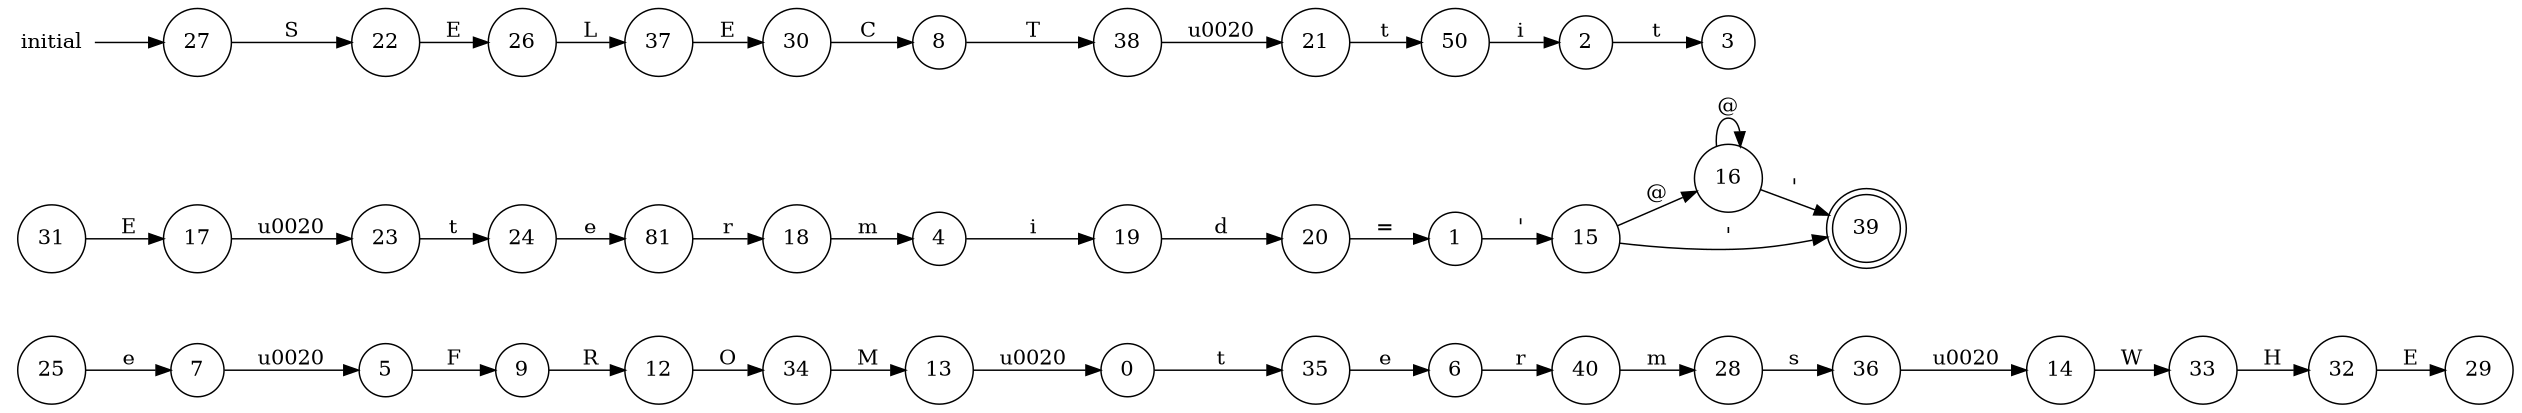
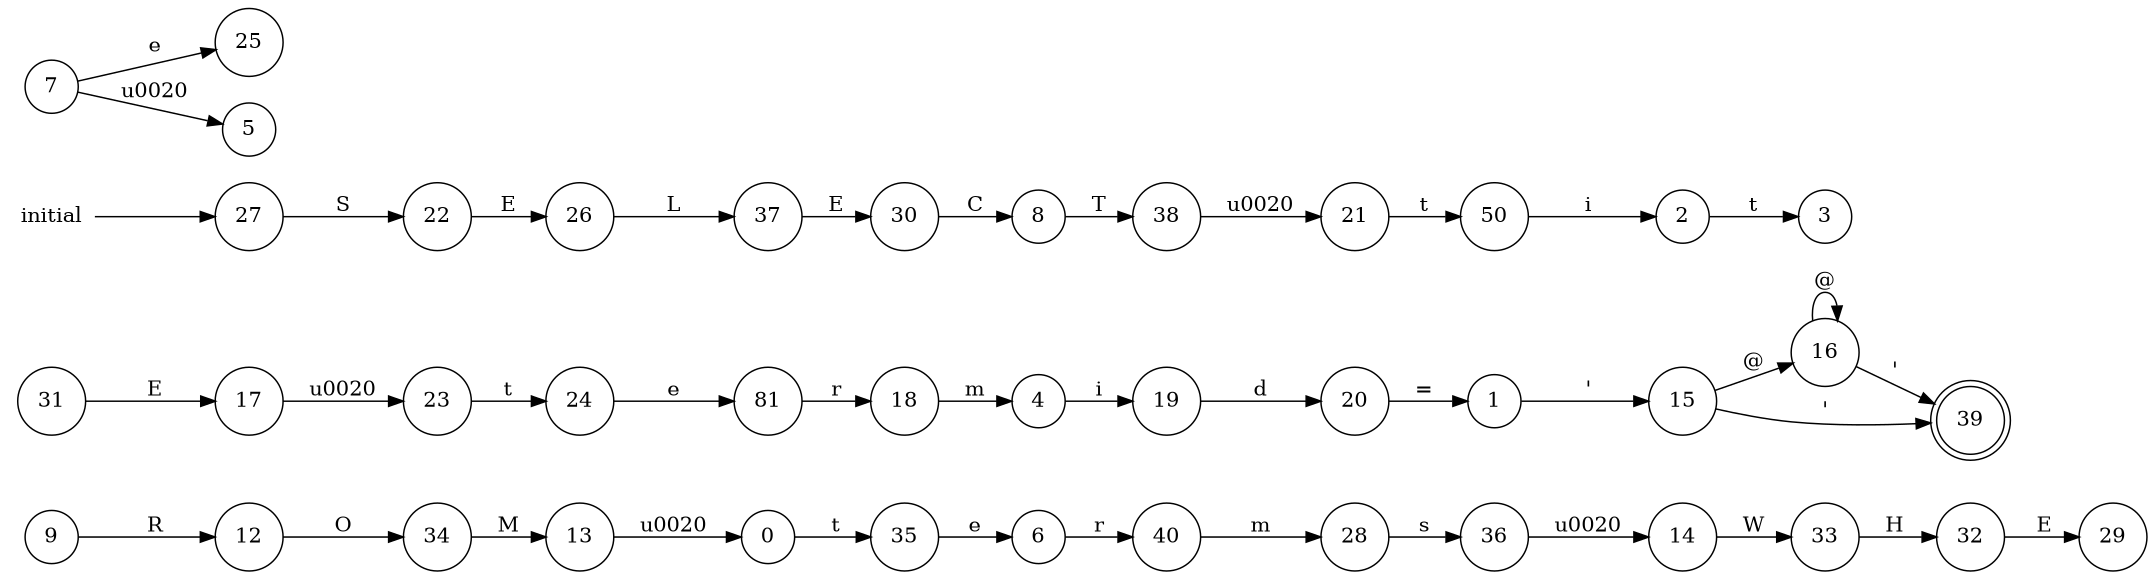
(121, 370) -> (140, 67)
(446, 370) -> none
